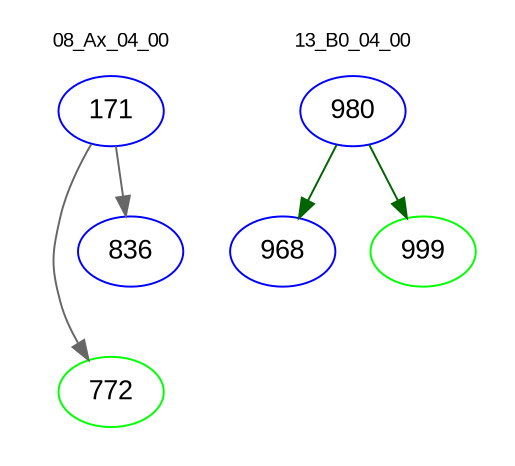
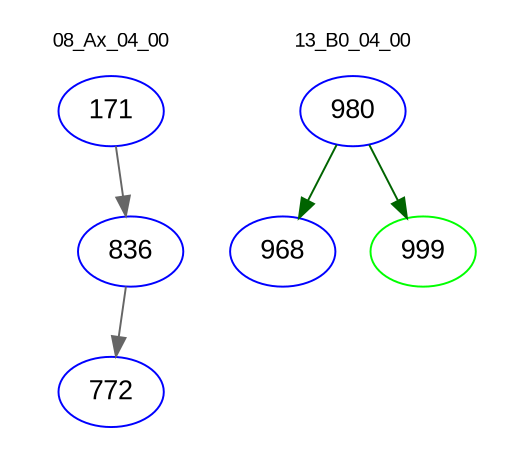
(55, 242) -> (122, 312)
(111, 392) -> (111, 392)
